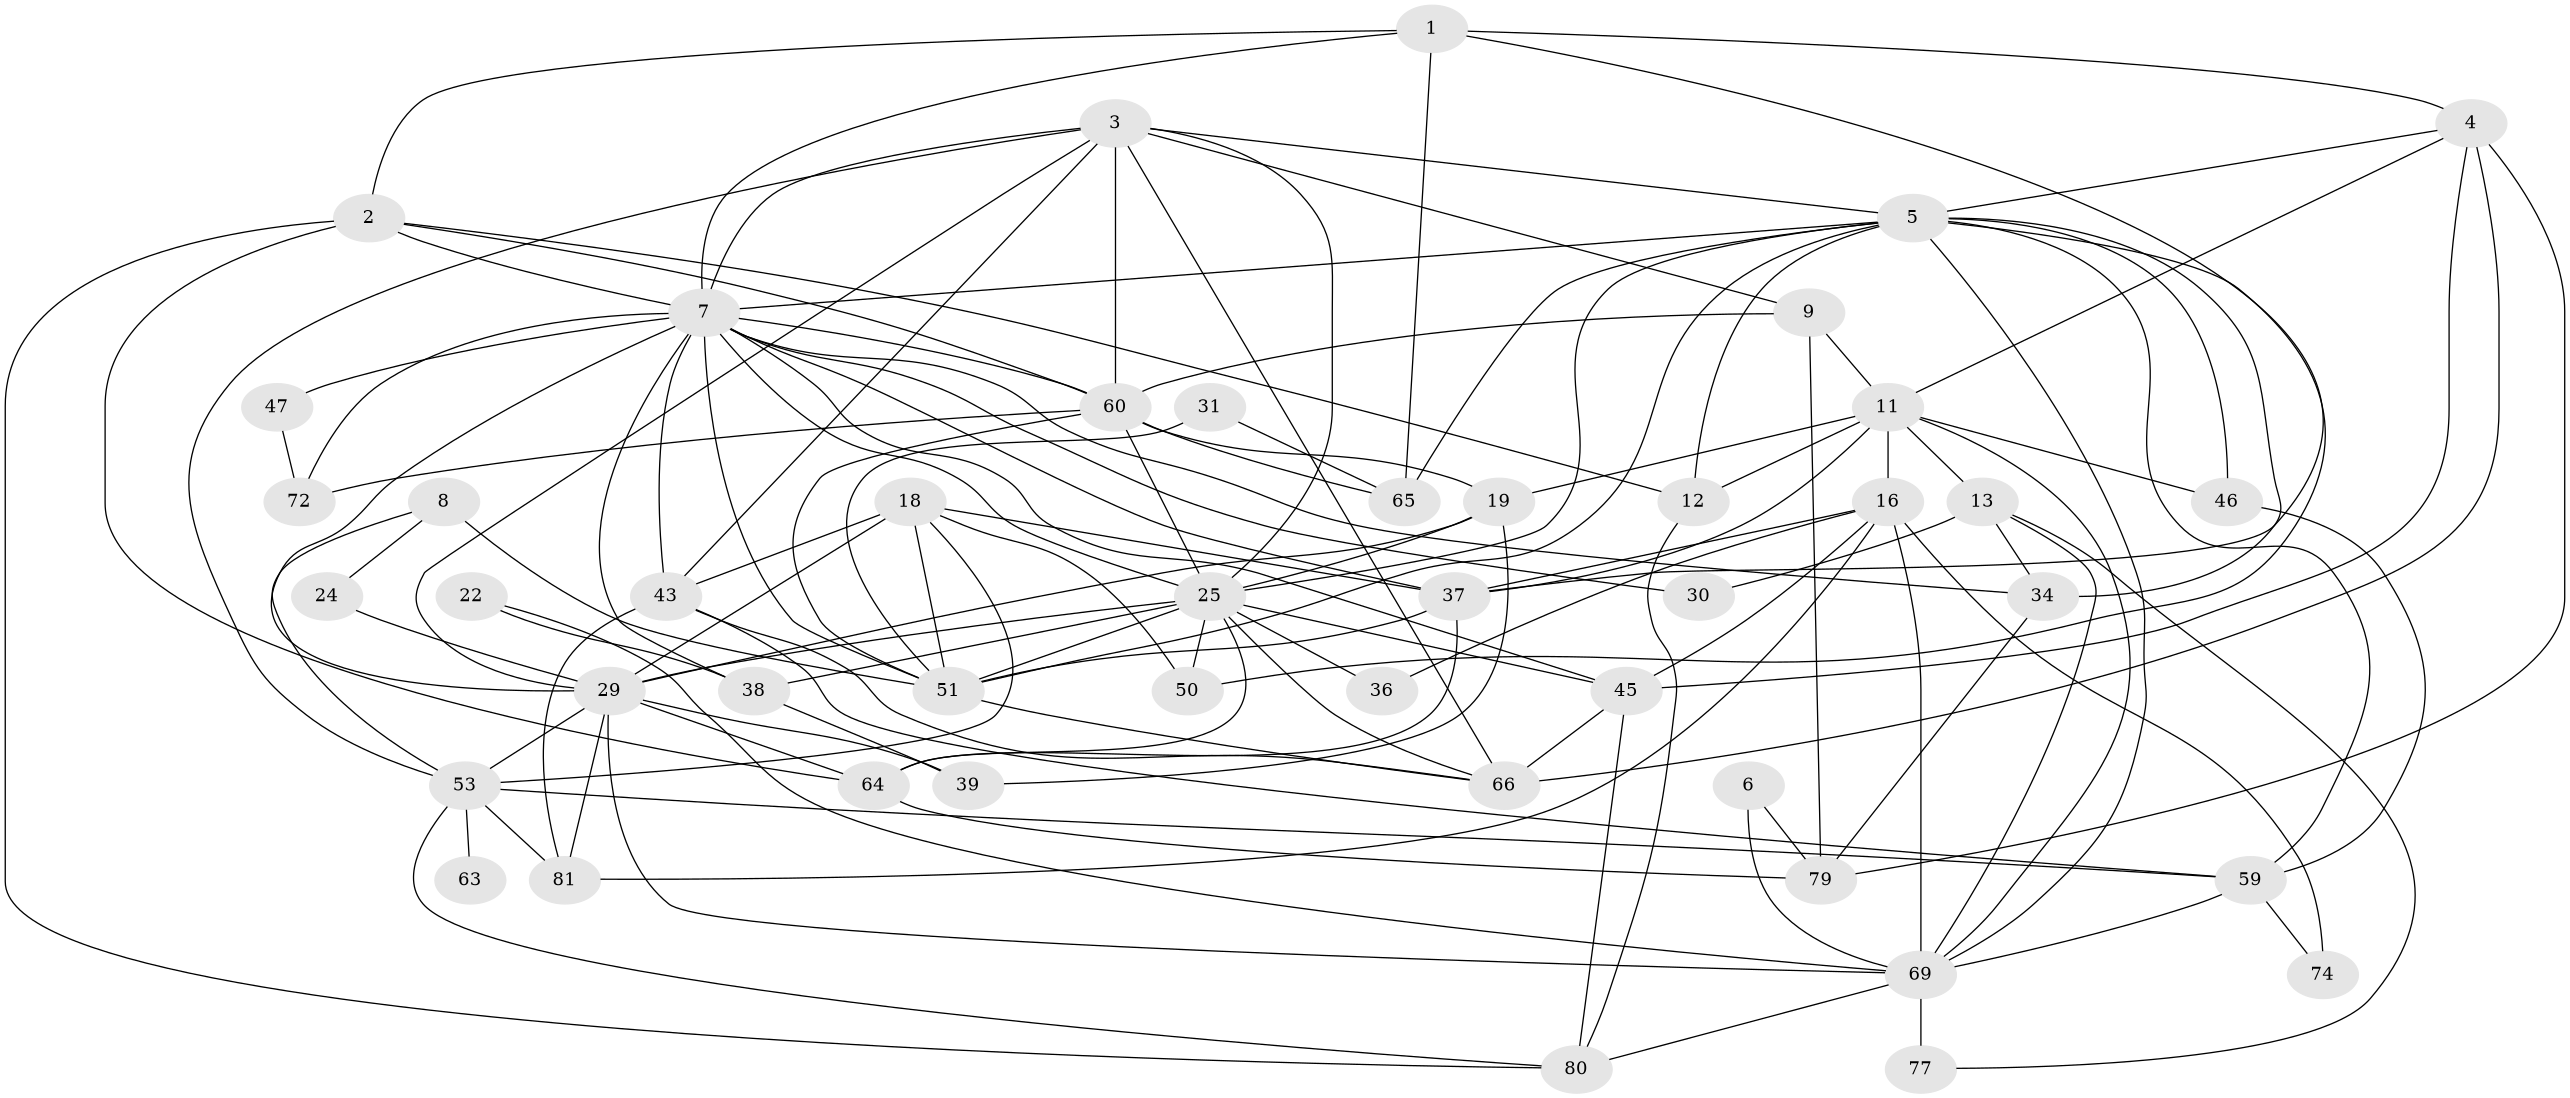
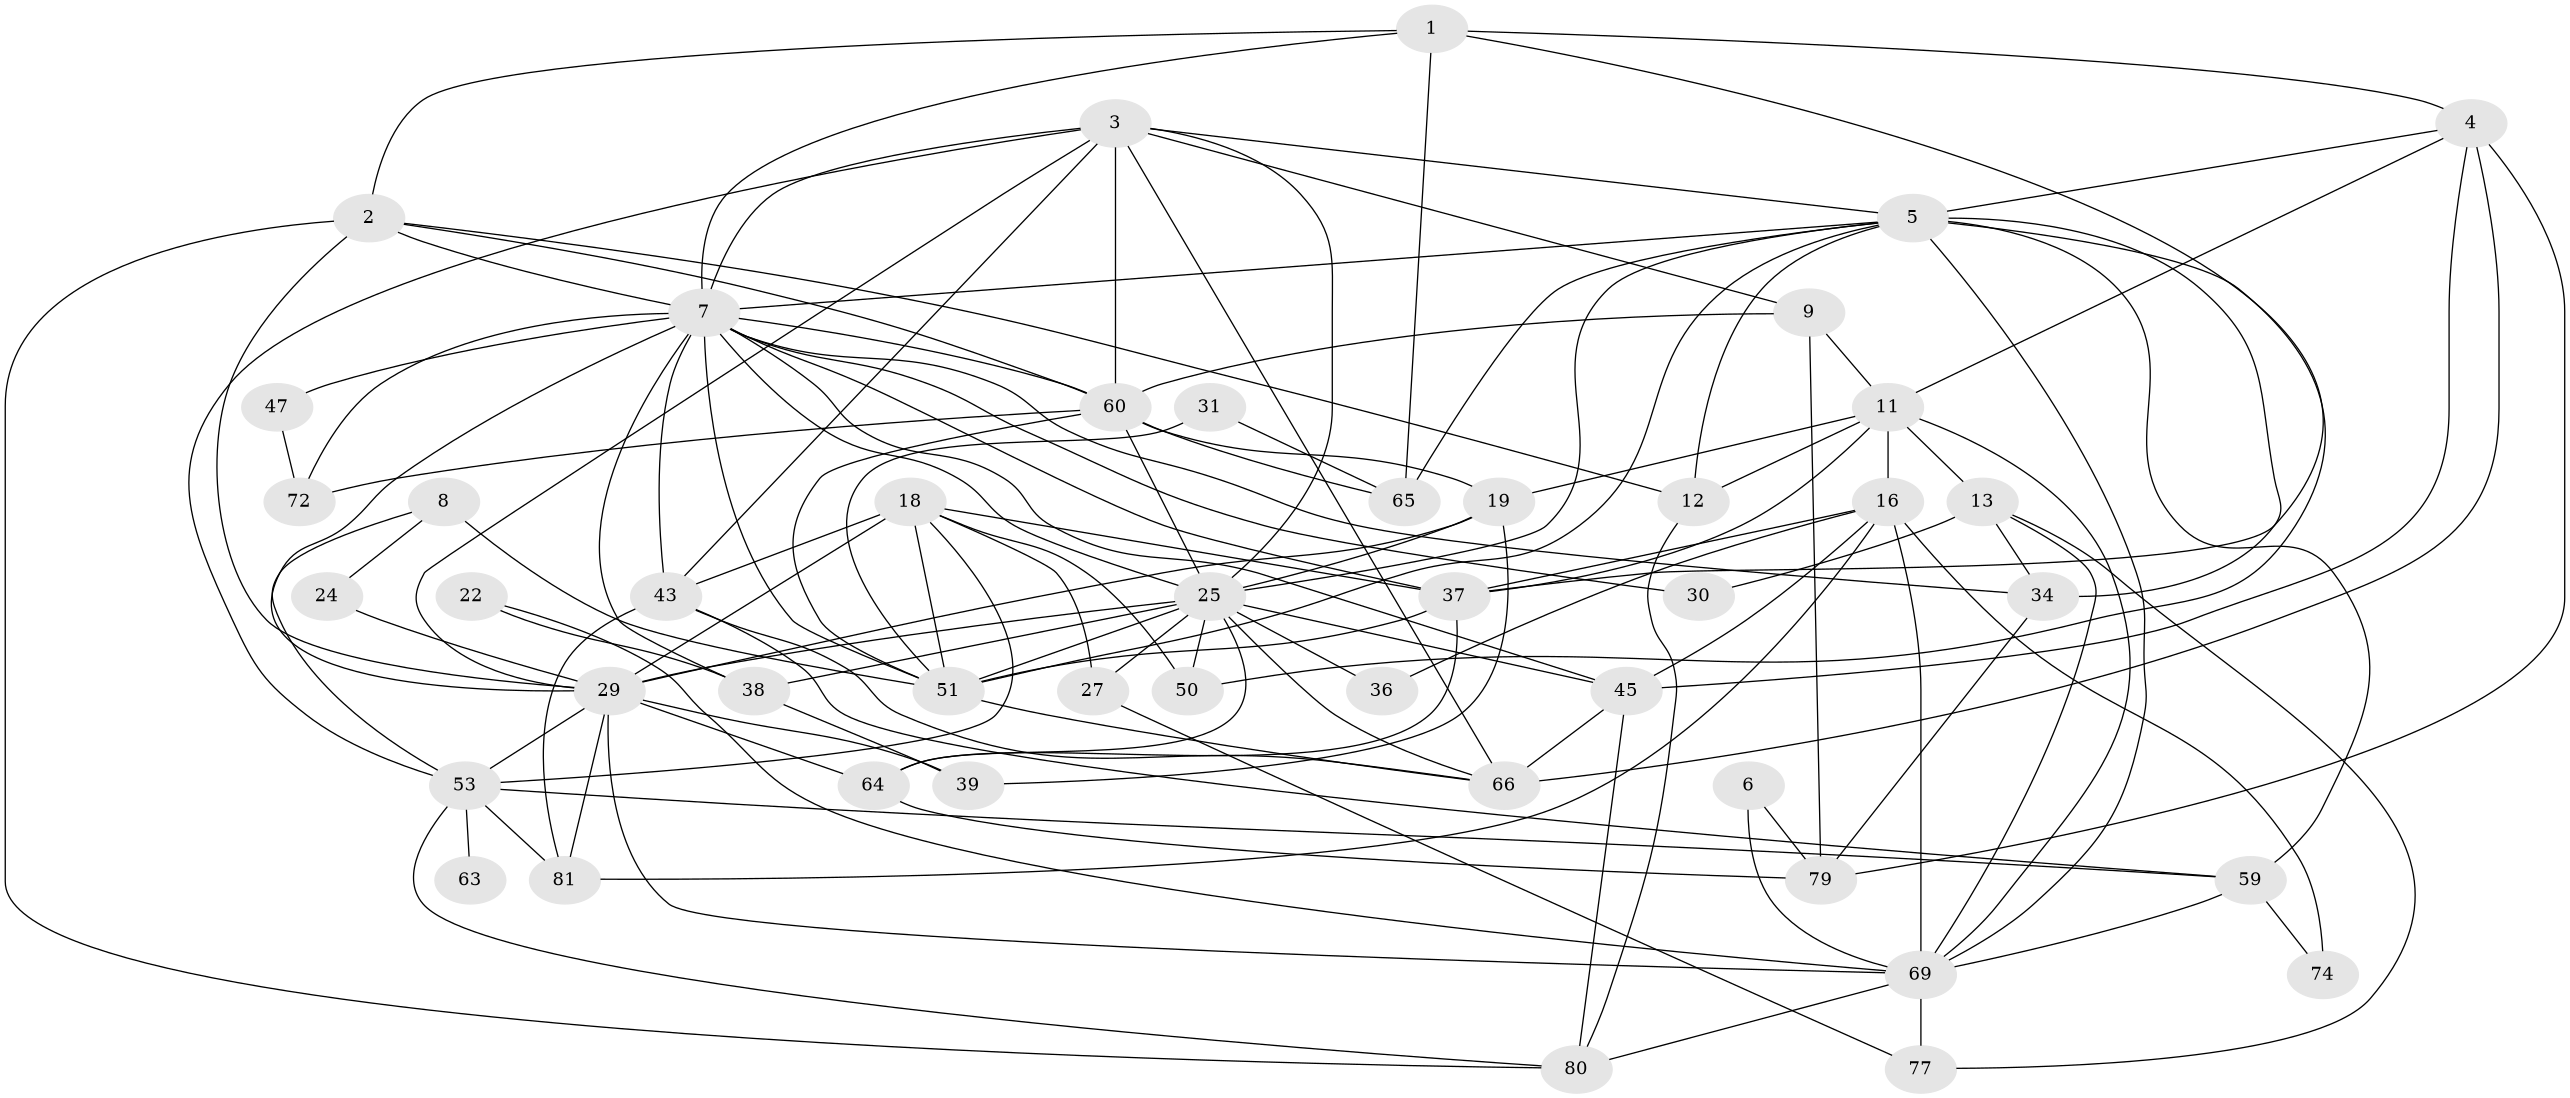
(2227, 502) -> none
(248, 632) -> (235, 569)
none -> (1093, 691)
